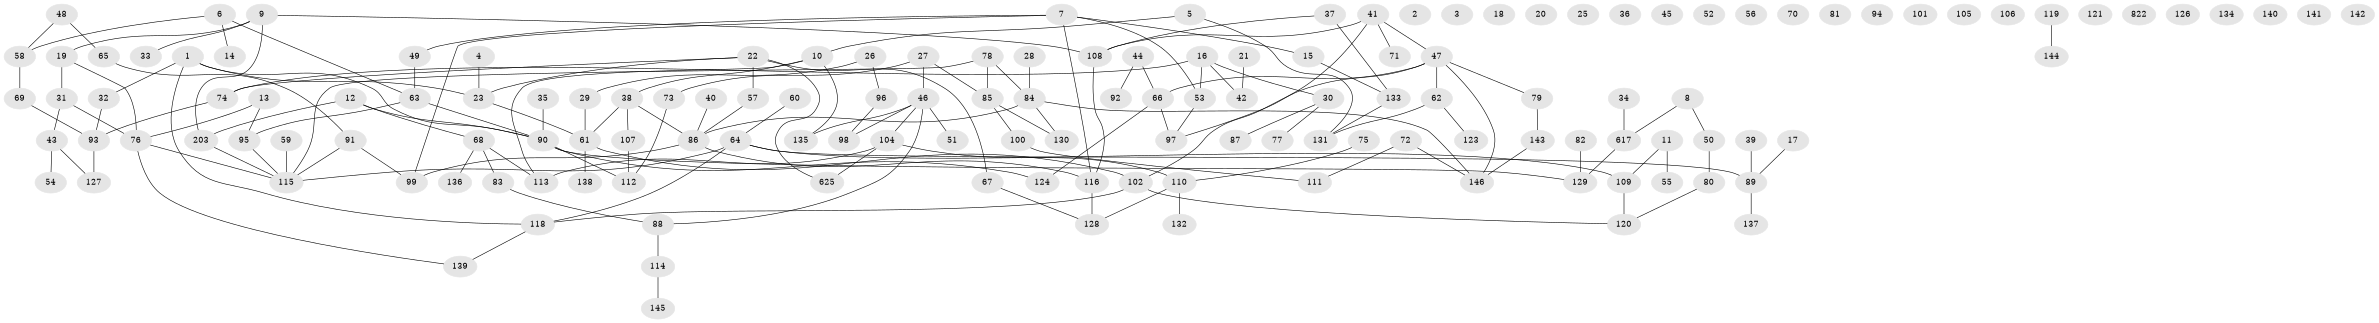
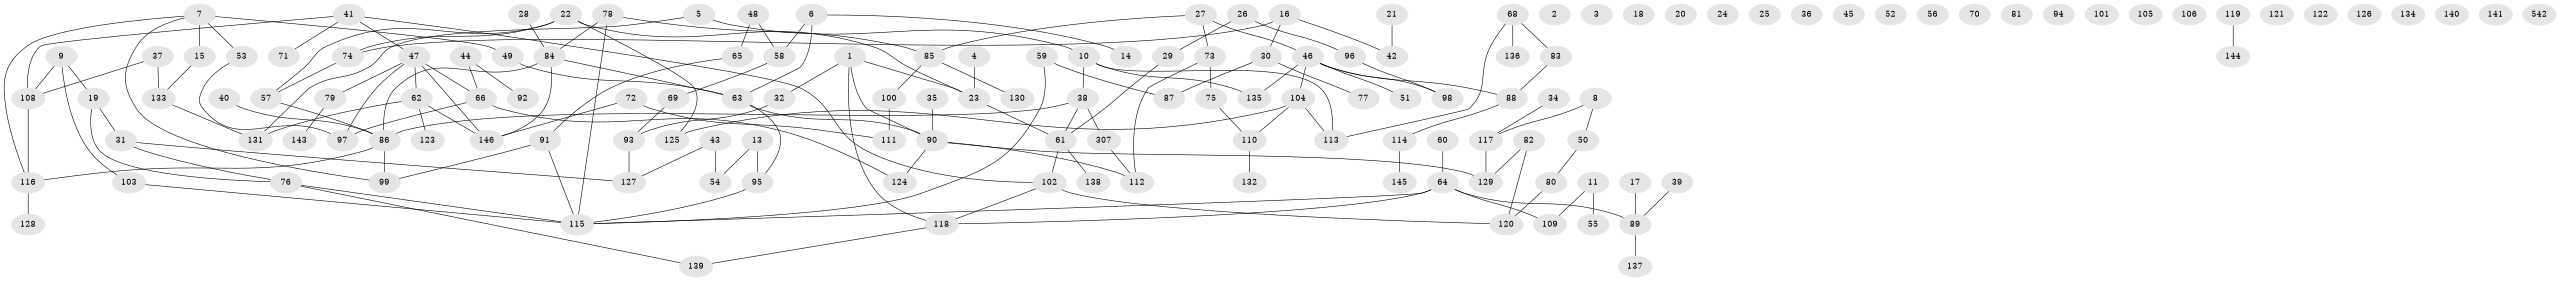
none -> (1723, 15)
(2139, 15) -> (2321, 15)
(2358, 15) -> (2539, 15)
(146, 57) -> none
none -> (1211, 76)
(1201, 78) -> none
none -> (1104, 81)
(351, 99) -> none
(58, 116) -> (374, 162)
(156, 116) -> (307, 78)
(1046, 119) -> (648, 78)
(202, 123) -> (736, 162)
(201, 141) -> (129, 183)
(628, 141) -> (1104, 141)
(1624, 141) -> (1486, 141)
(1504, 164) -> (450, 119)
(827, 183) -> (672, 141)
(988, 183) -> none
(1136, 204) -> none
(1624, 204) -> (1518, 183)
